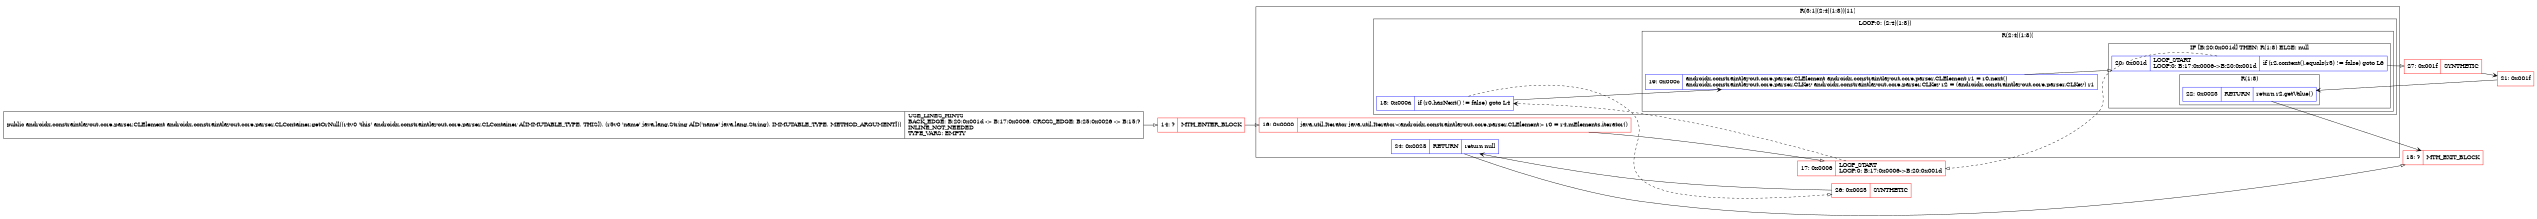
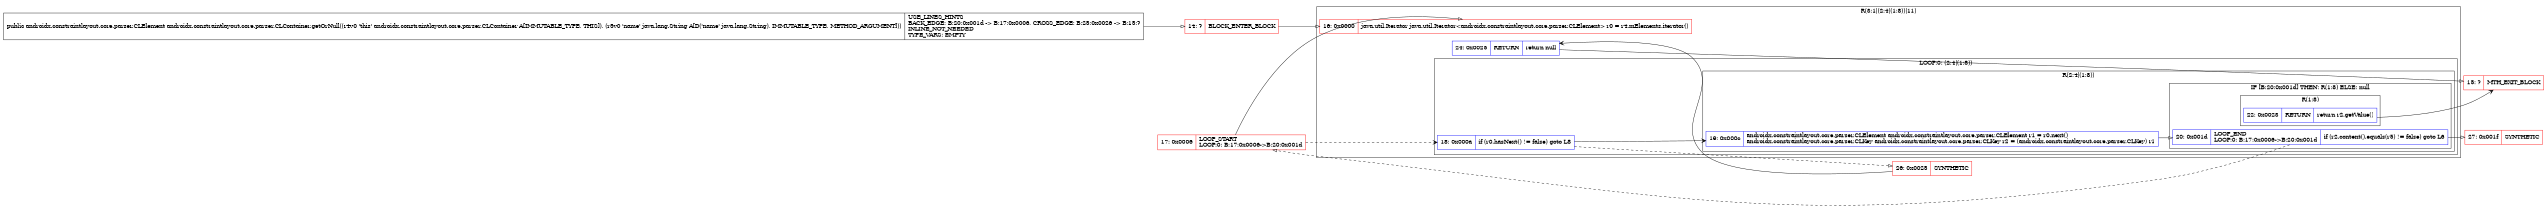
(2172, 60) -> (2230, 134)
(2516, 79) -> none
(1464, 103) -> (1525, 142)
(1211, 125) -> (1242, 26)
(1705, 144) -> (1324, 34)
